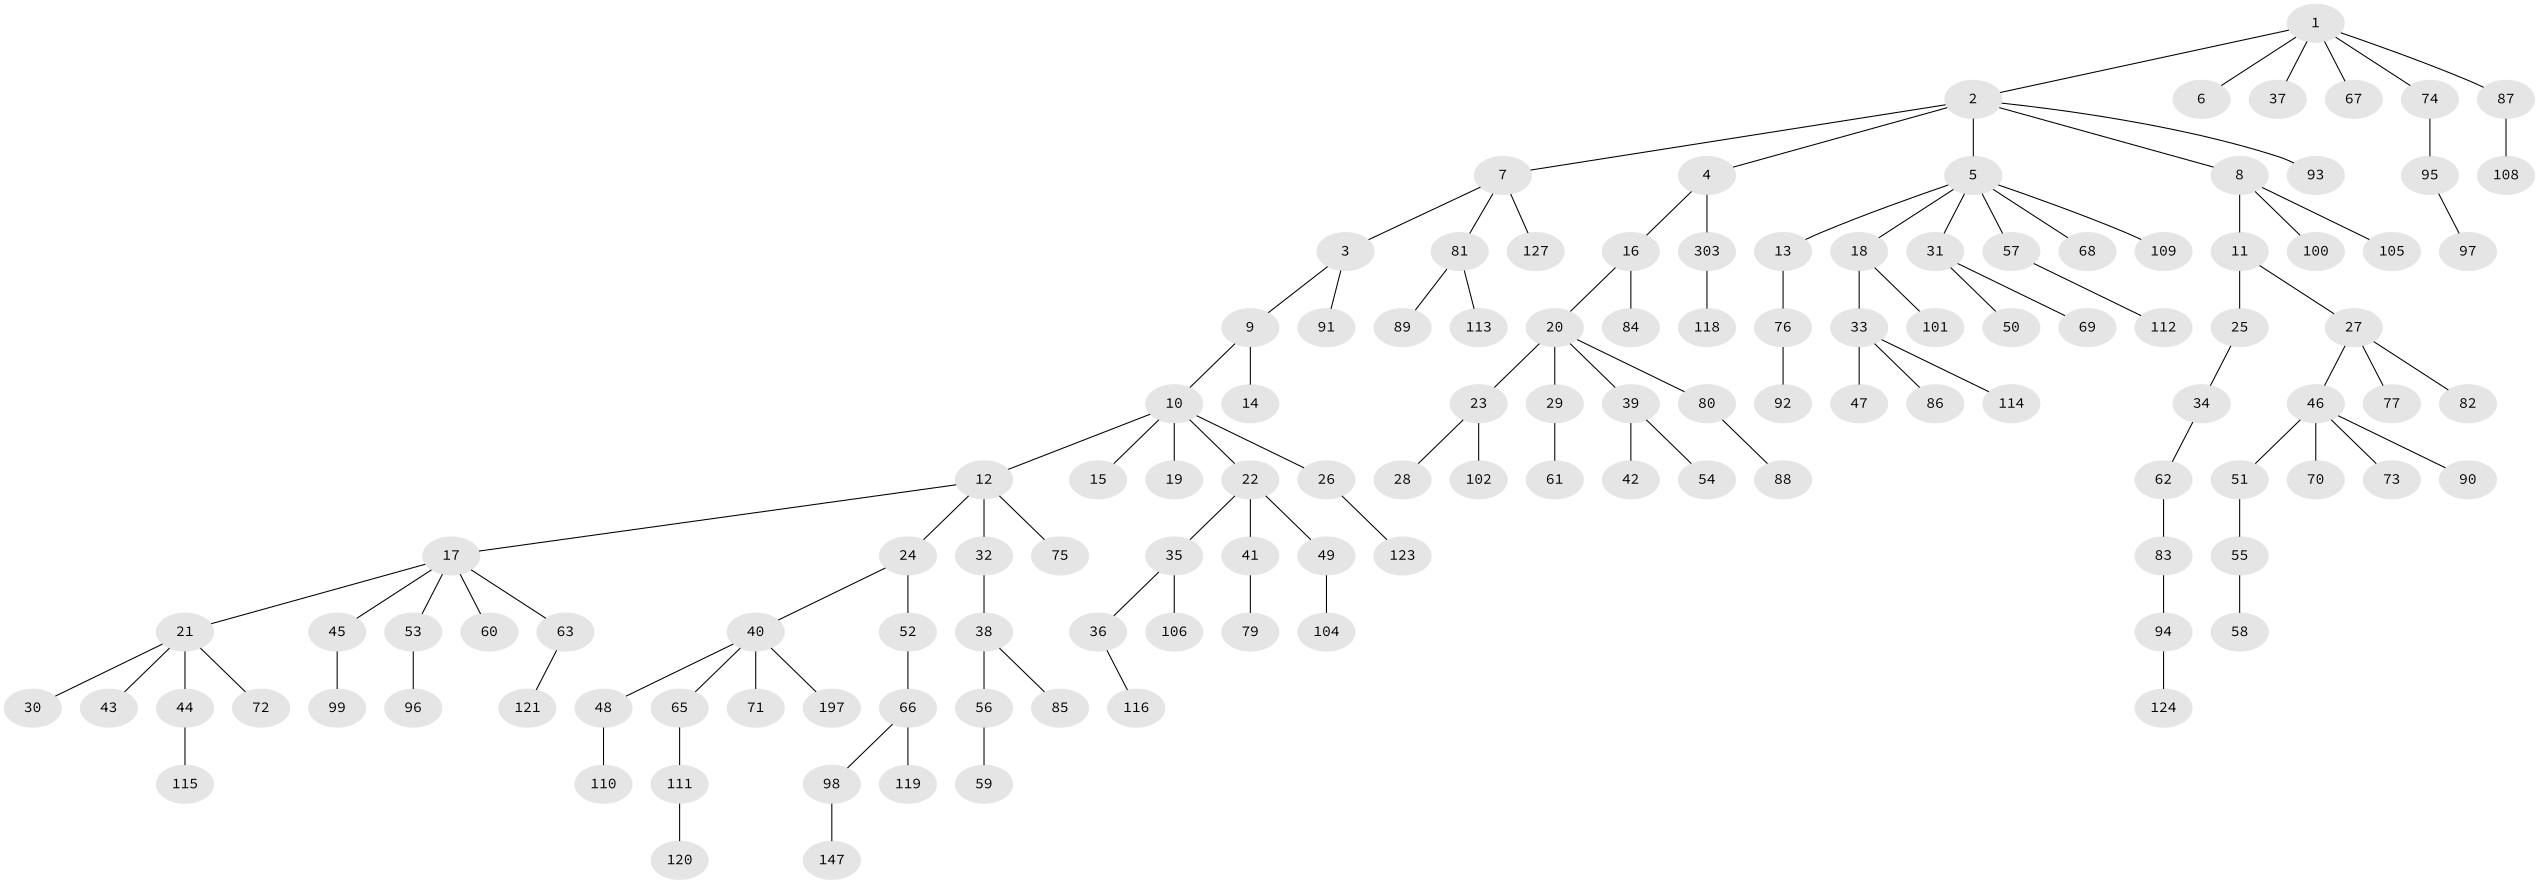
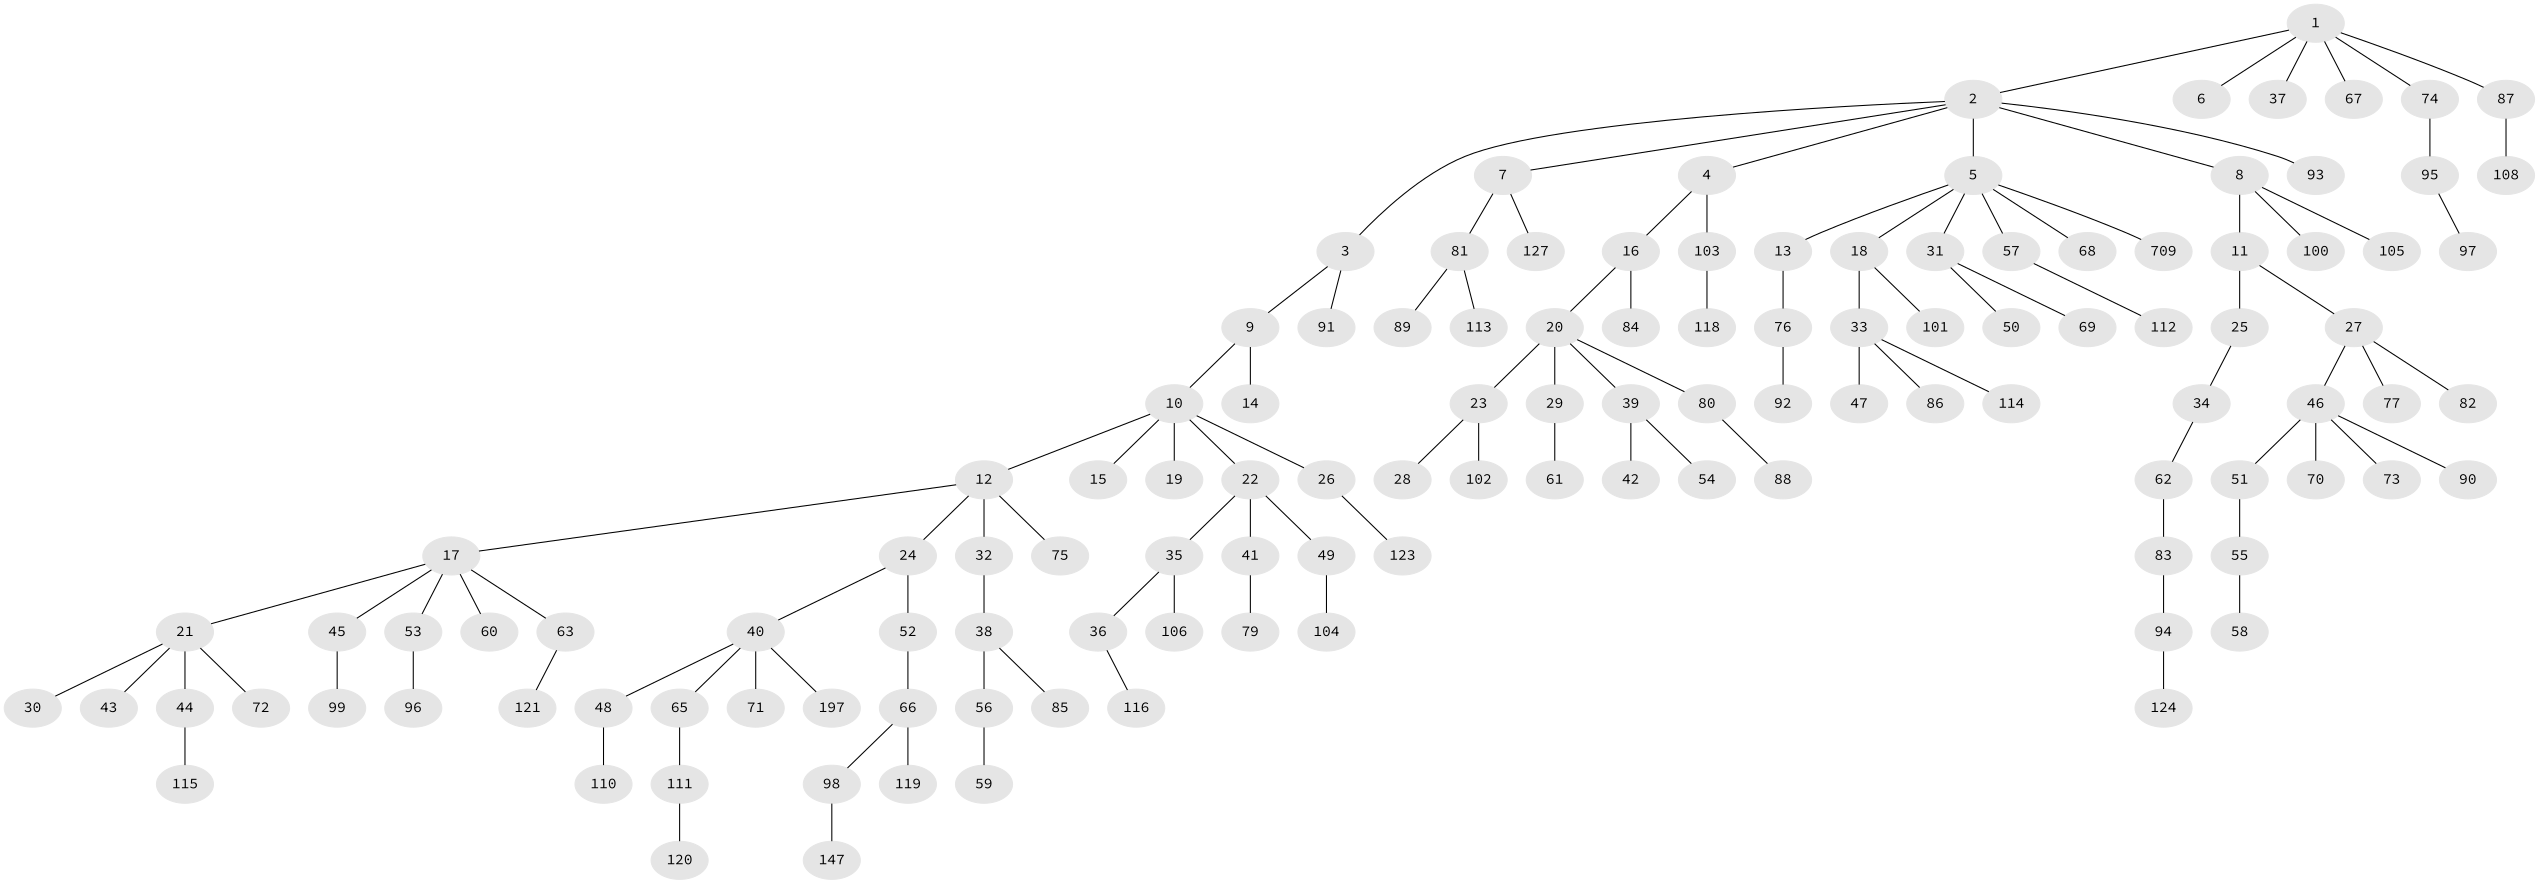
(1424, 213) -> (1637, 124)
(1707, 252) -> (1707, 252)
(2164, 252) -> (2164, 252)
